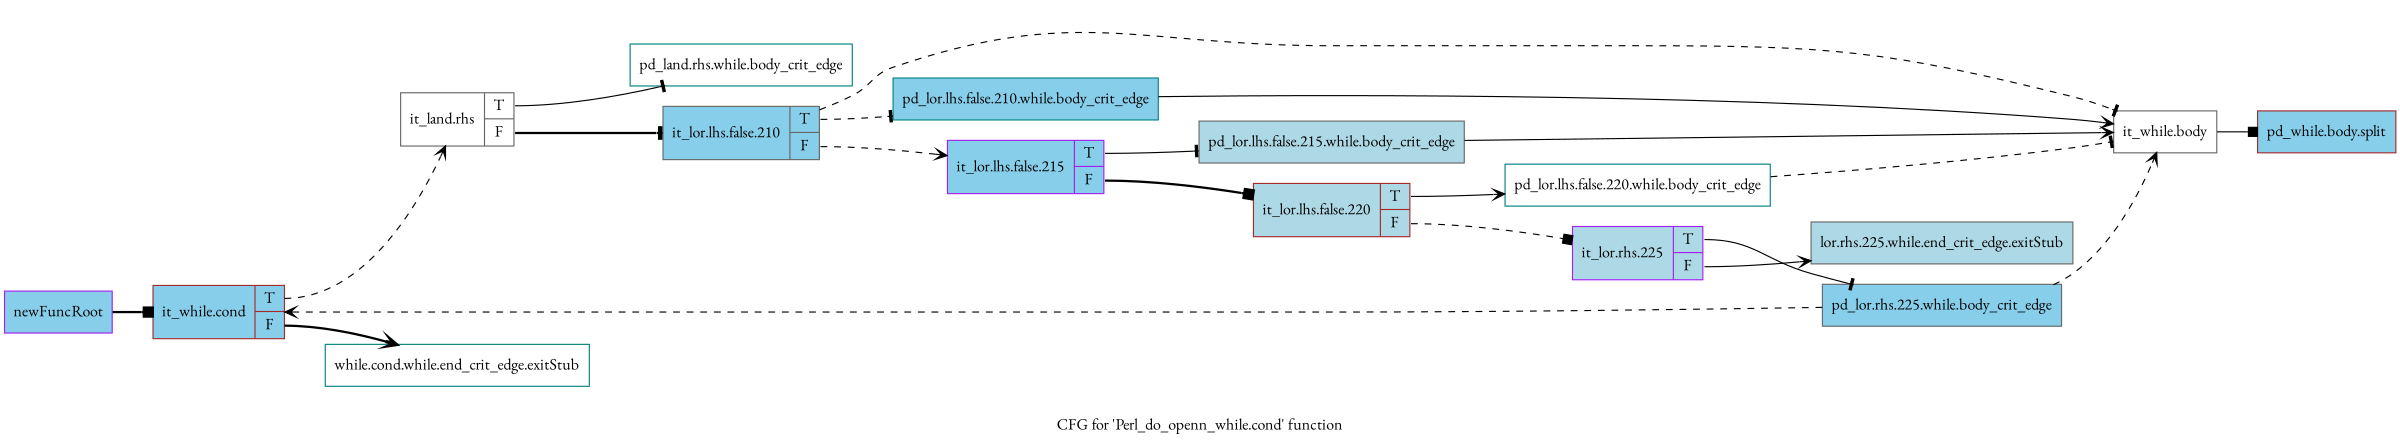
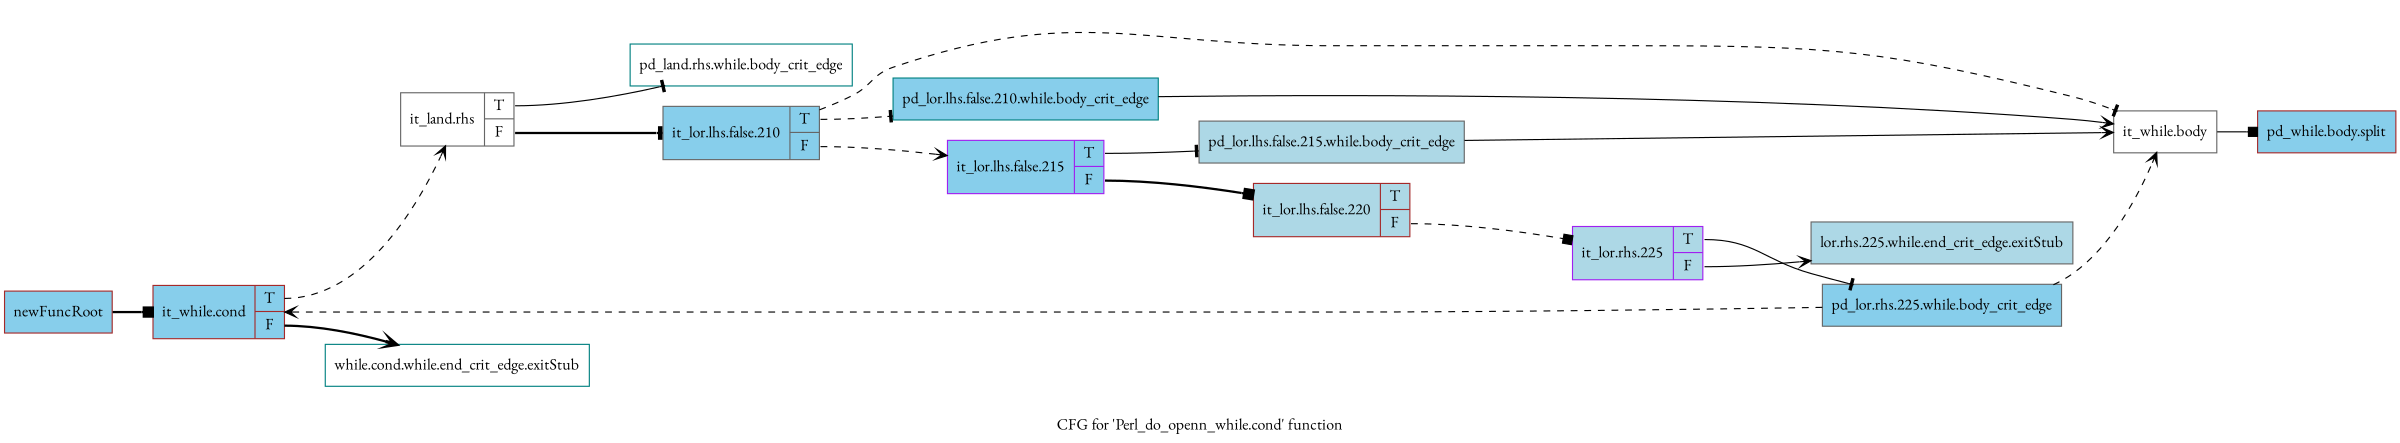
(1638, 185) -> none
(58, 312) -> (58, 312)
